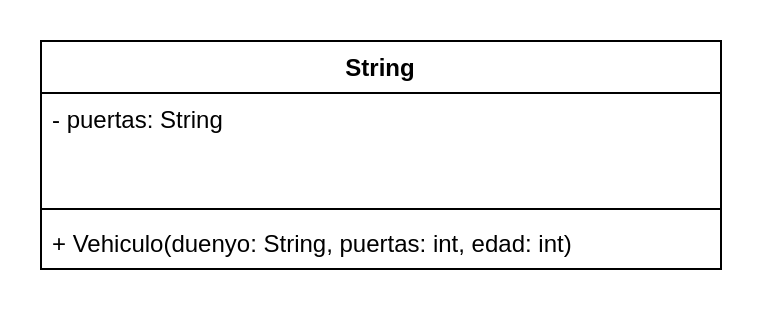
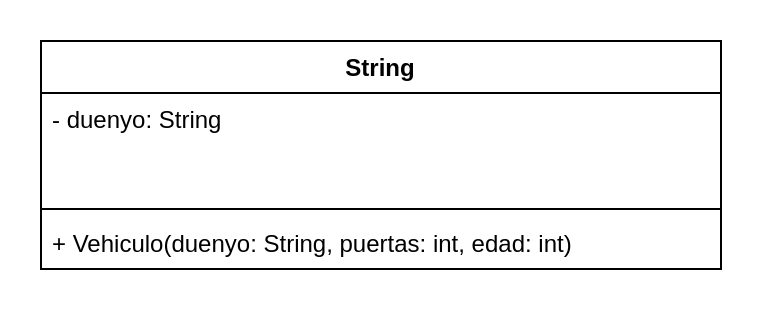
(155, 121) -> (148, 121)
